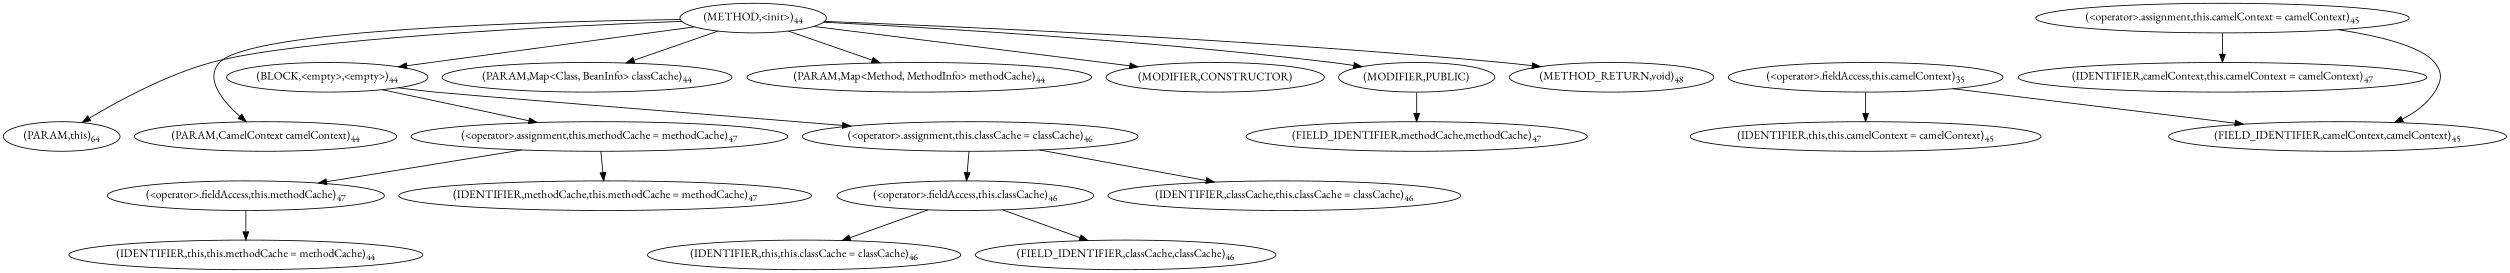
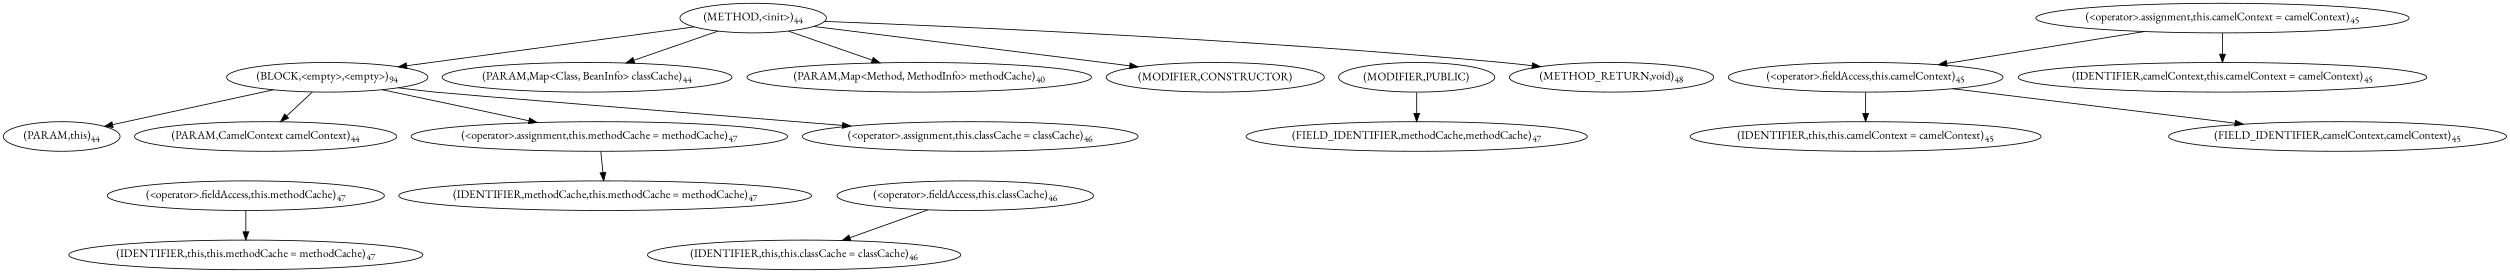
(416, 29) -> (300, 104)
(379, 39) -> (193, 107)
(1089, 39) -> none
(2424, 54) -> (2045, 47)
(393, 76) -> (393, 76)
(1041, 76) -> (1041, 76)
(1960, 76) -> (1960, 76)
(2368, 76) -> (2368, 76)
(95, 135) -> (95, 135)
(968, 162) -> none
(424, 166) -> none
(1284, 196) -> none
(371, 254) -> (371, 254)
(1126, 255) -> none
